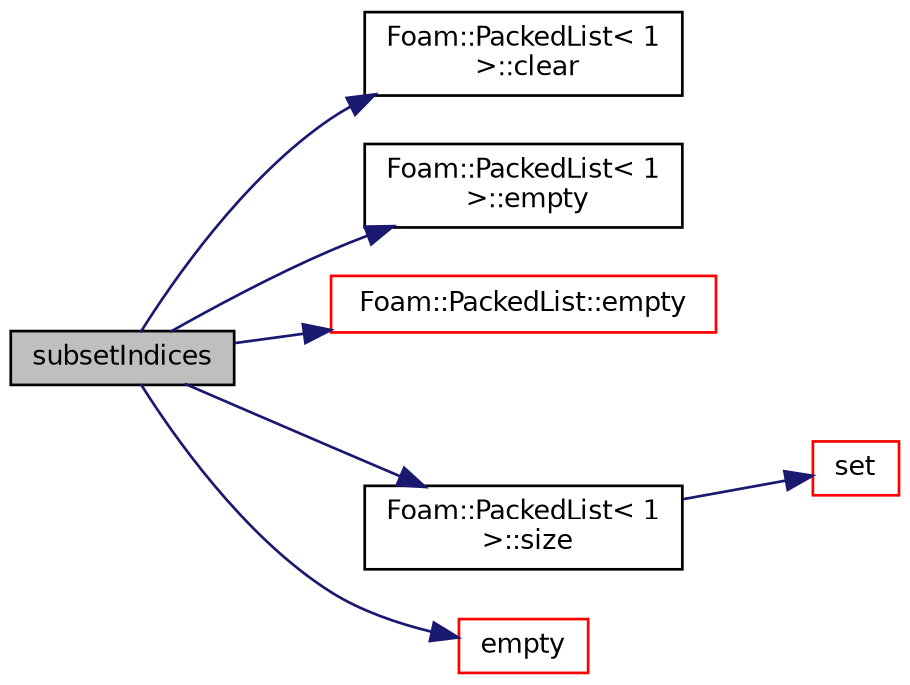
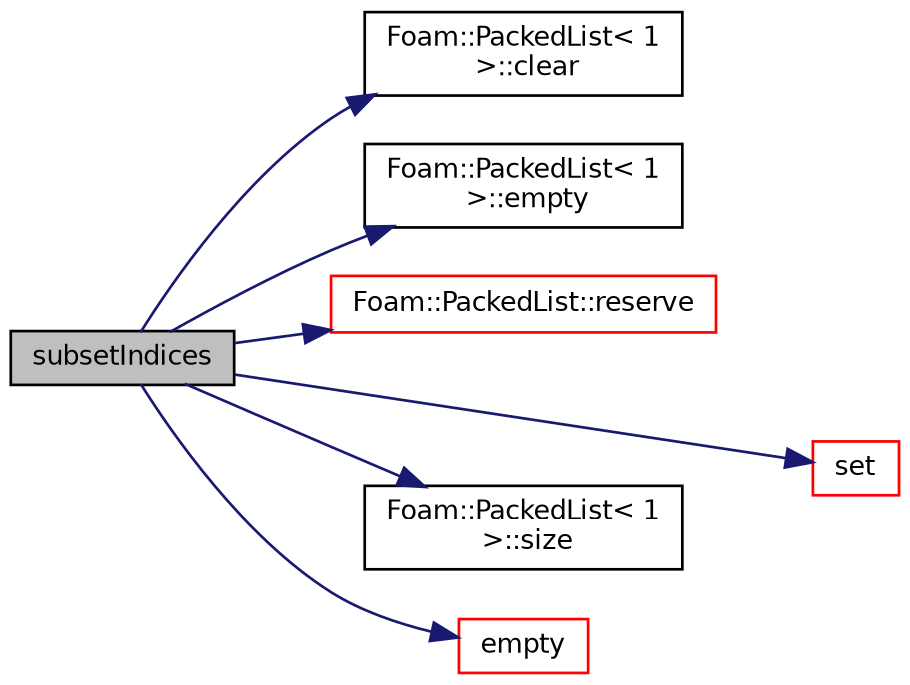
(524, 304) -> (524, 304)
(734, 490) -> (510, 416)
